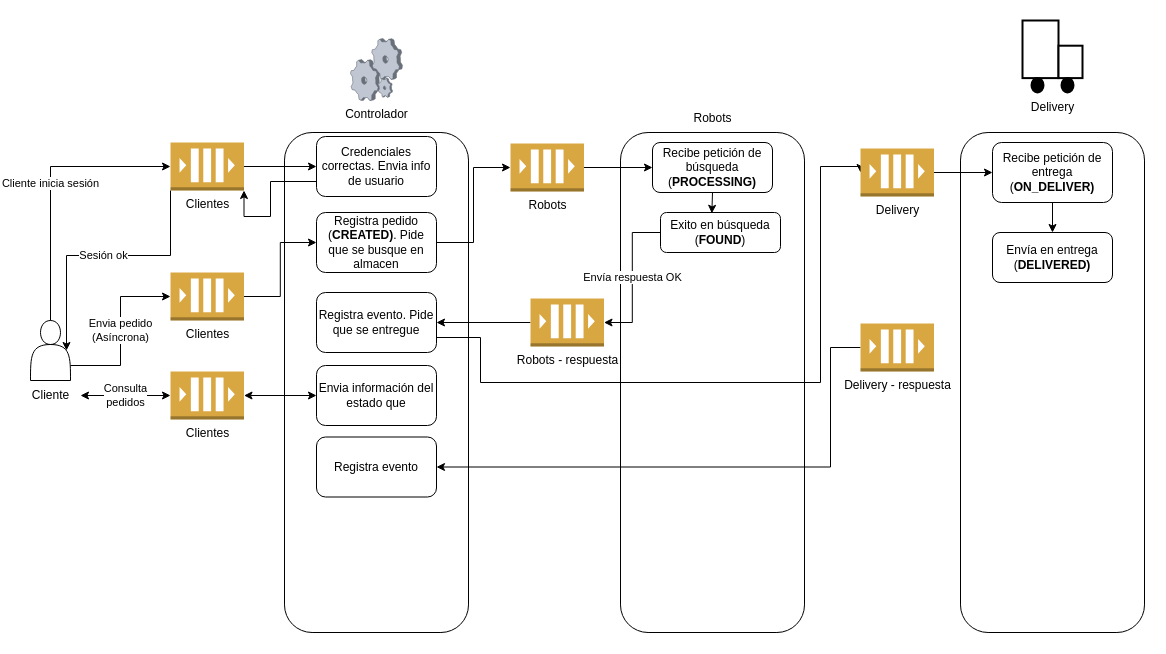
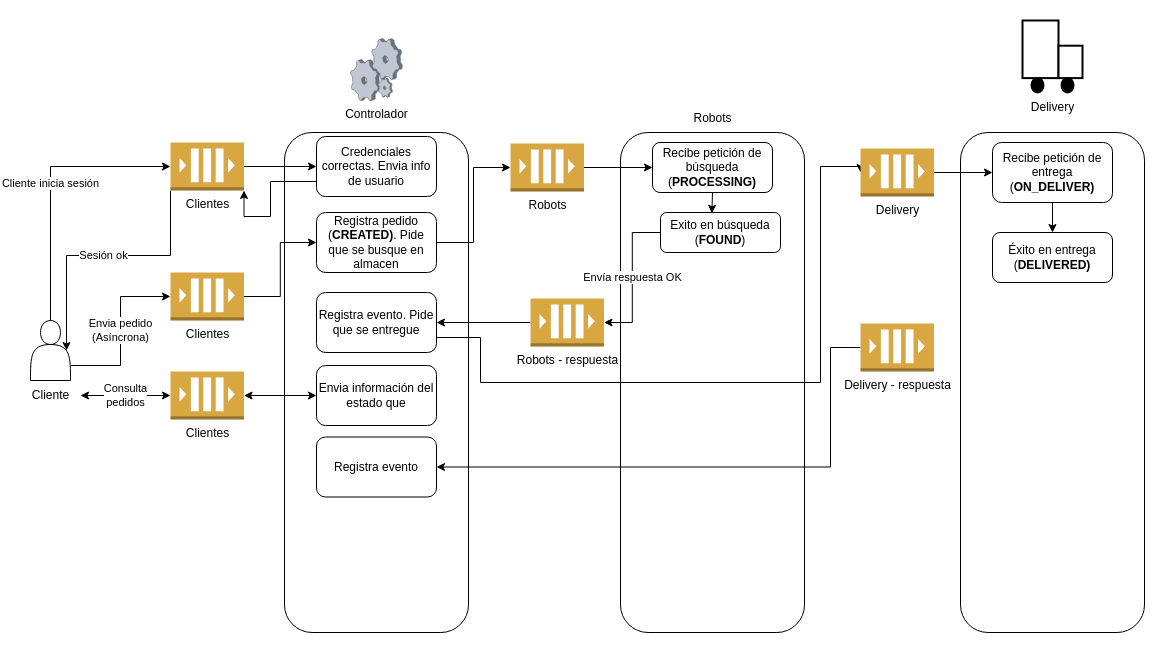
(1053, 258) -> (1053, 258)
